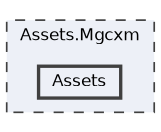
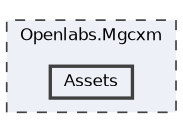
(80, 36) -> (91, 36)
